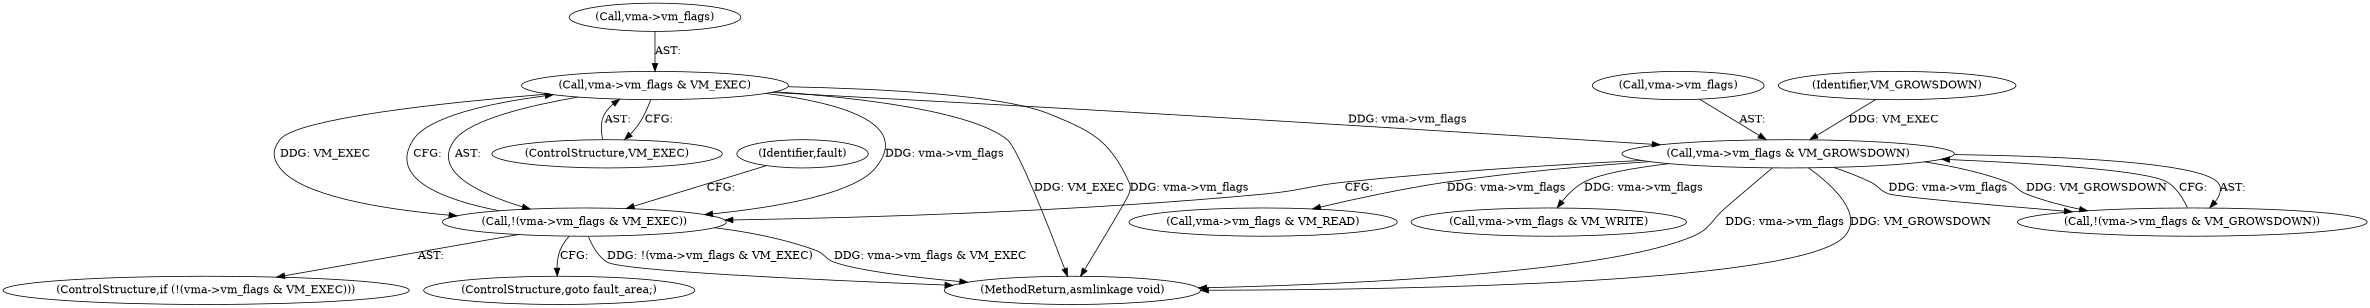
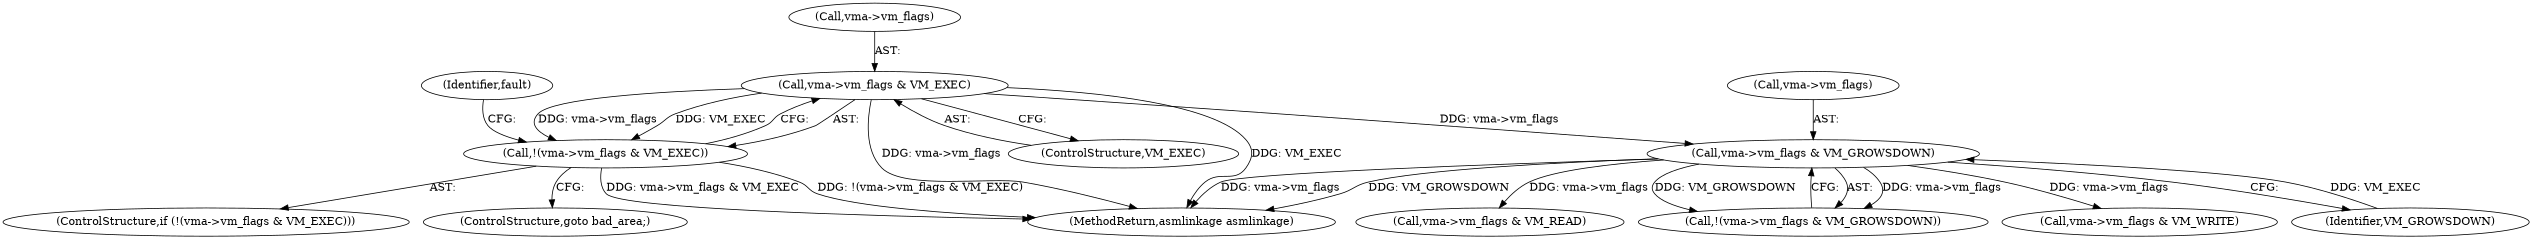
(1188, 200) -> (2146, 179)
(559, 290) -> (555, 222)
(1072, 290) -> (1182, 222)
